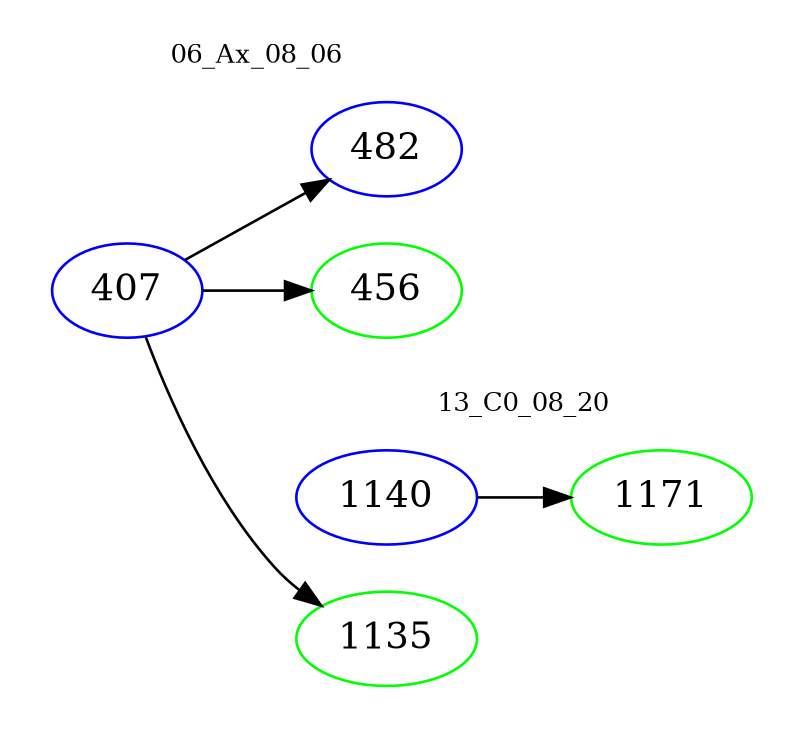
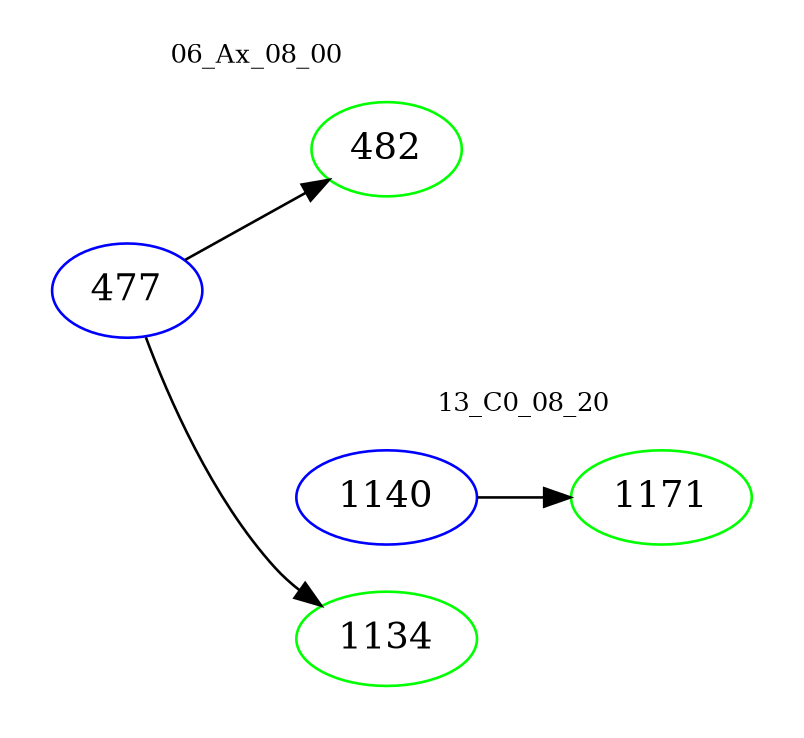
(257, 56) -> (257, 56)
(387, 149) -> (387, 149)
(127, 291) -> (127, 291)
(387, 291) -> none
(387, 639) -> (387, 639)
